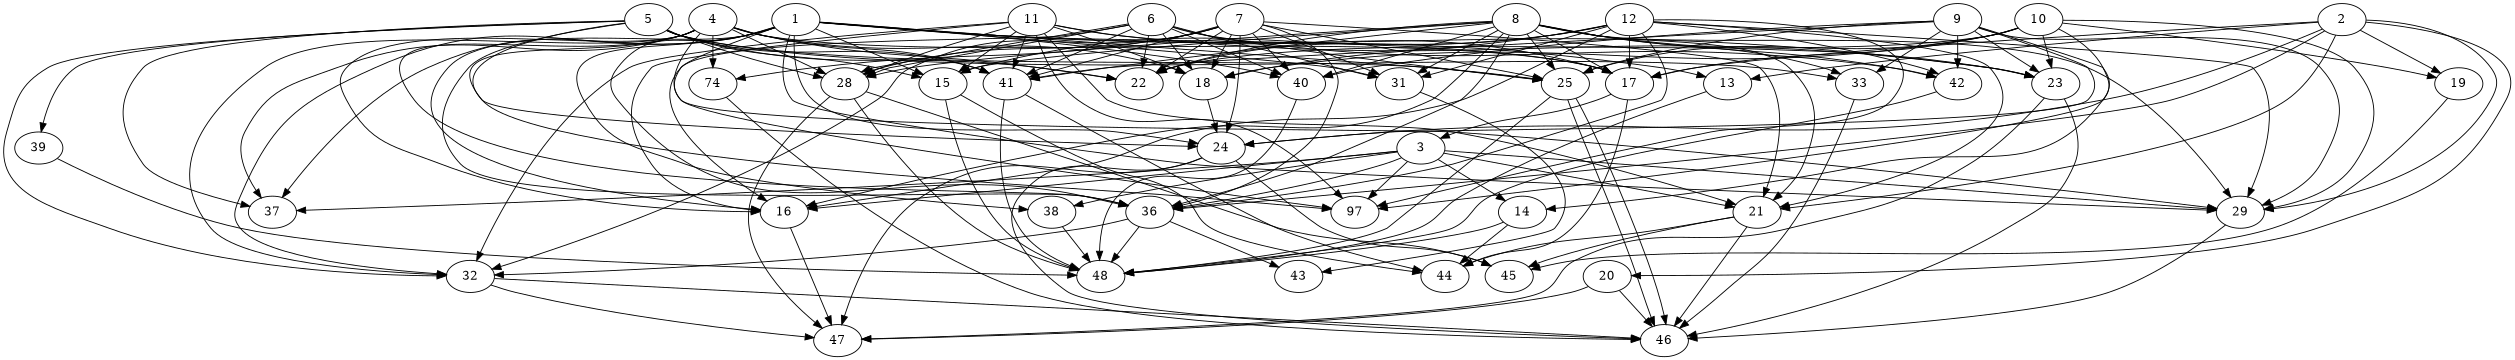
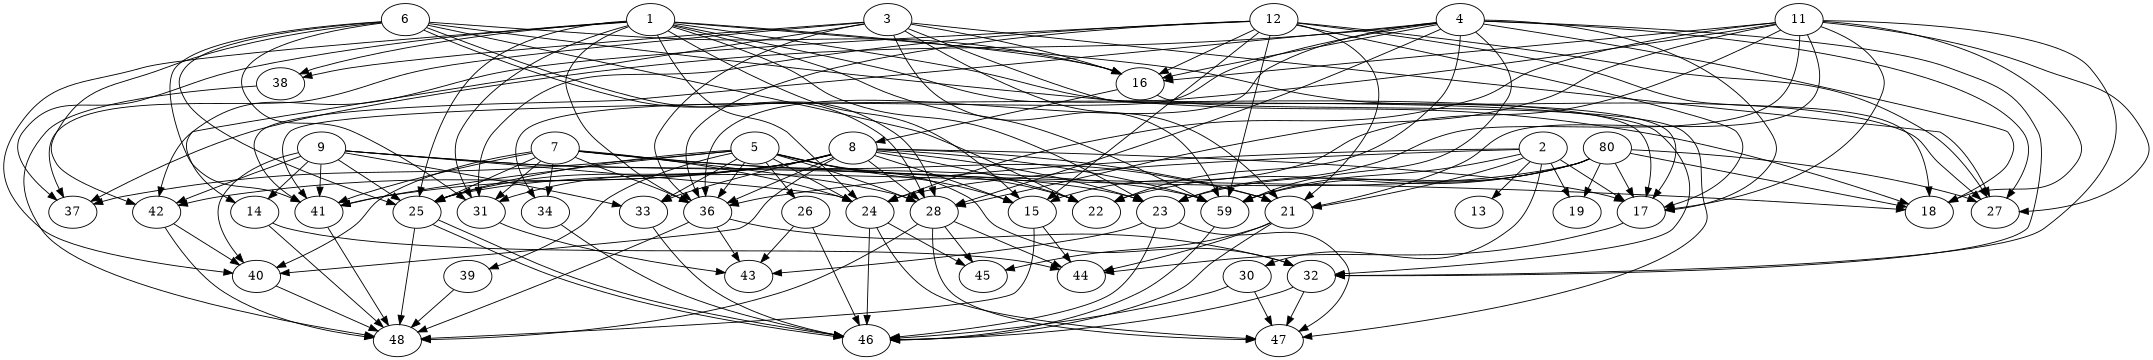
(2039, 20) -> (1607, 148)
(1259, 43) -> none
(1386, 44) -> none
(1193, 49) -> none
(1222, 50) -> (203, 242)
(713, 84) -> (545, 212)
(871, 103) -> none
(1211, 112) -> (1338, 120)
(1539, 115) -> (1316, 104)
(1028, 156) -> (1007, 114)
none -> (806, 212)
(1355, 212) -> (1995, 212)
(2240, 212) -> (1225, 212)
(1432, 220) -> none
(1310, 240) -> (1004, 243)
none -> (990, 251)
(2017, 253) -> none
(1607, 276) -> (1247, 276)
